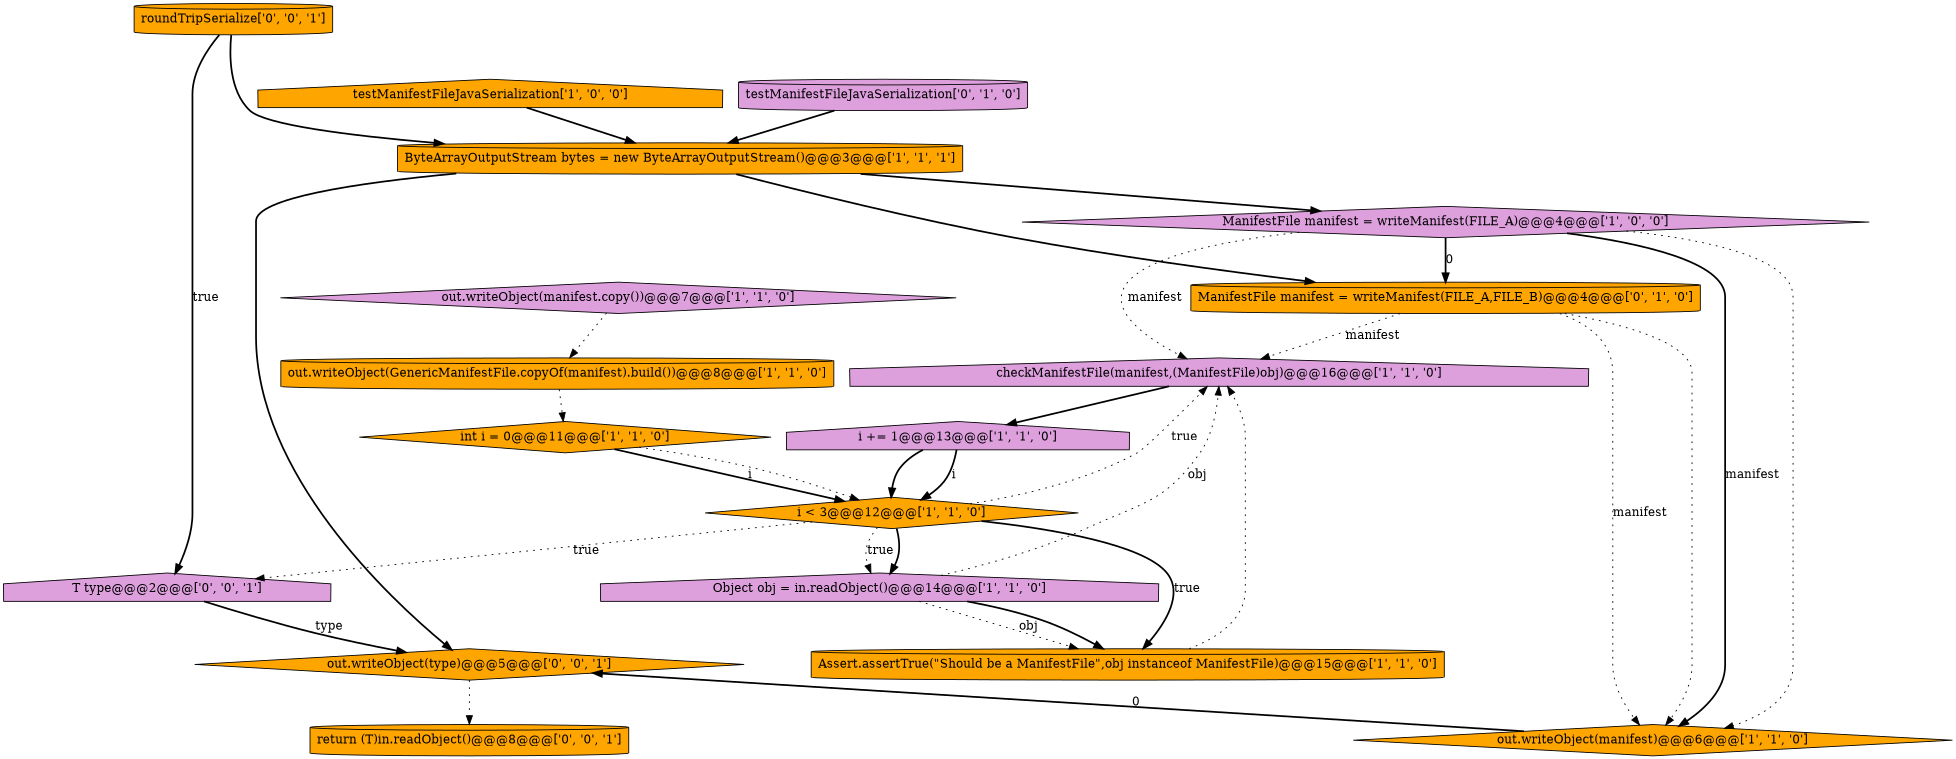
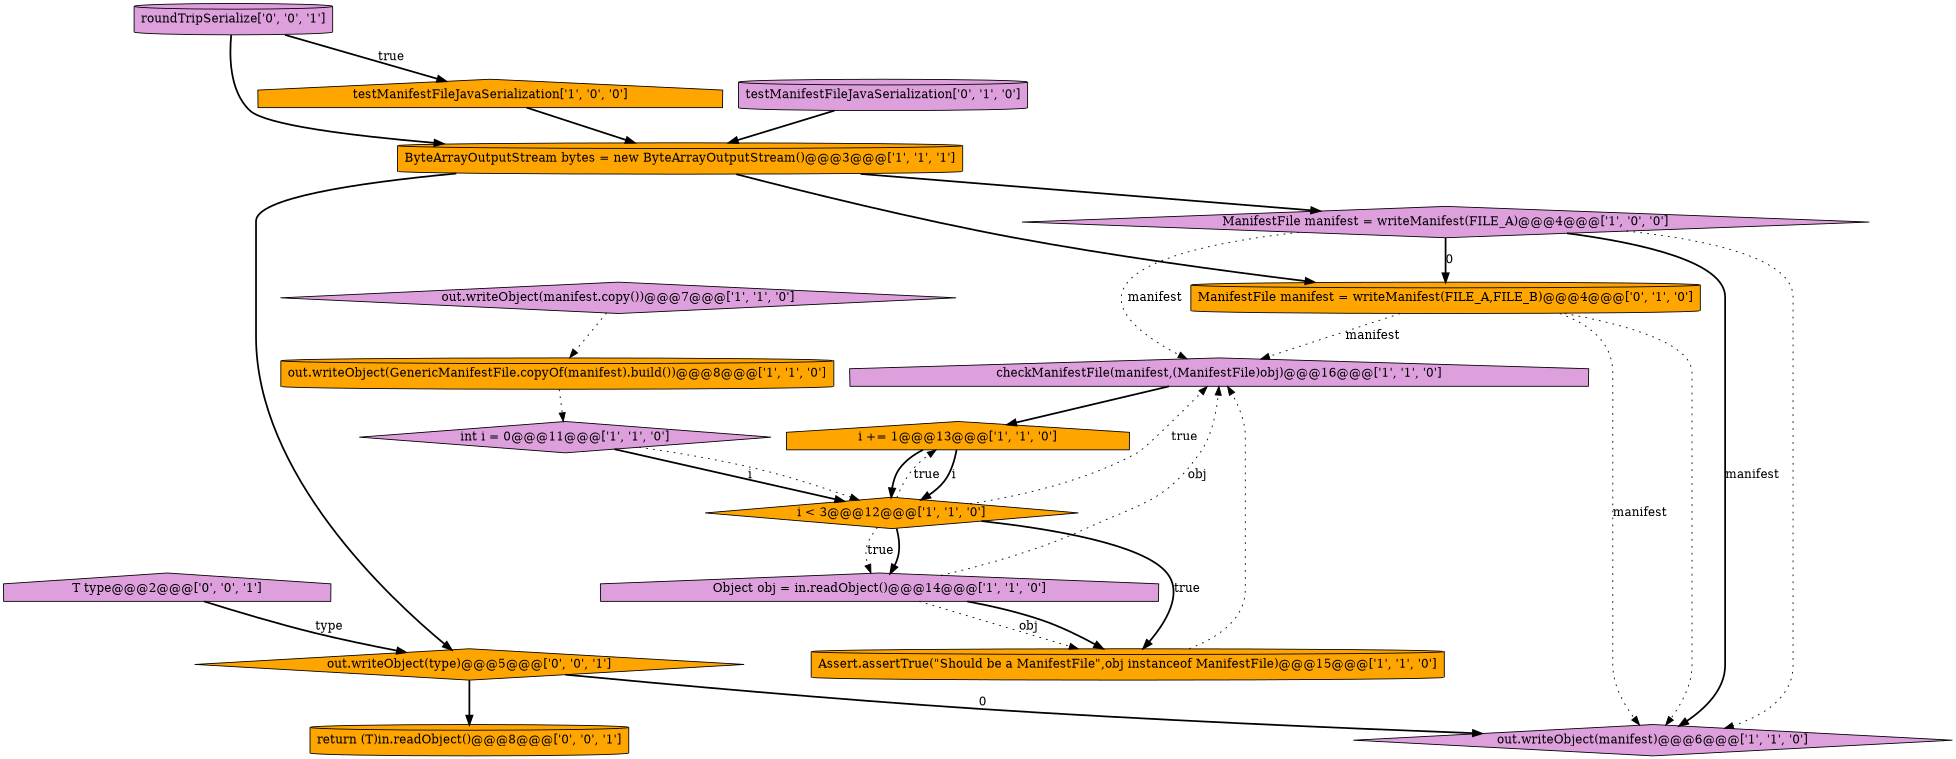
(233, 19) -> (233, 19)
(192, 297) -> (361, 57)
(565, 437) -> (565, 437)
(958, 437) -> (958, 437)
(538, 550) -> (909, 474)
(469, 698) -> (469, 698)
(1063, 702) -> (1019, 711)
(1653, 740) -> (1653, 740)
